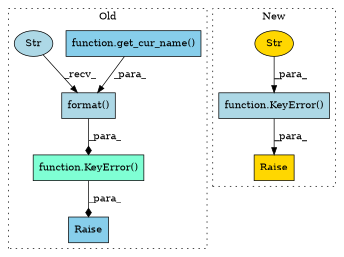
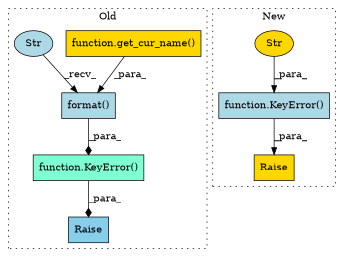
(133, 44) -> (133, 44)
